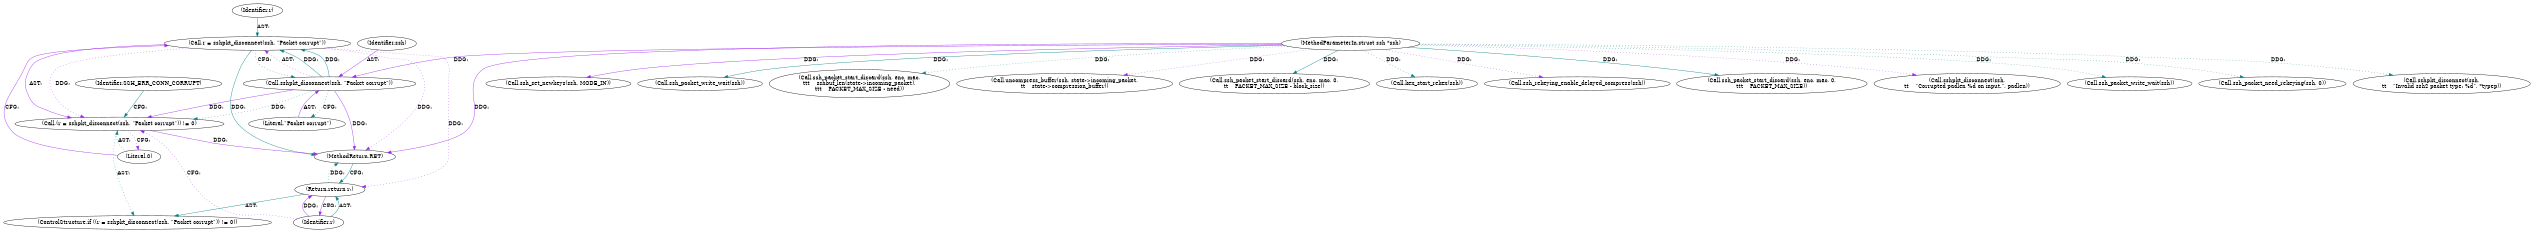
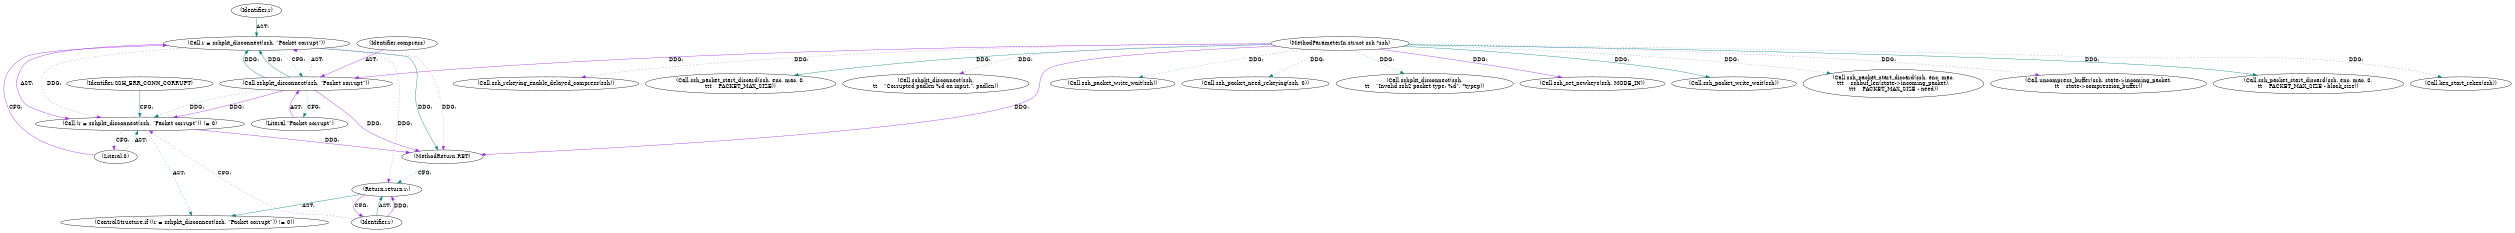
(387, 43) -> (397, 43)
(329, 173) -> none
(349, 173) -> (416, 172)
